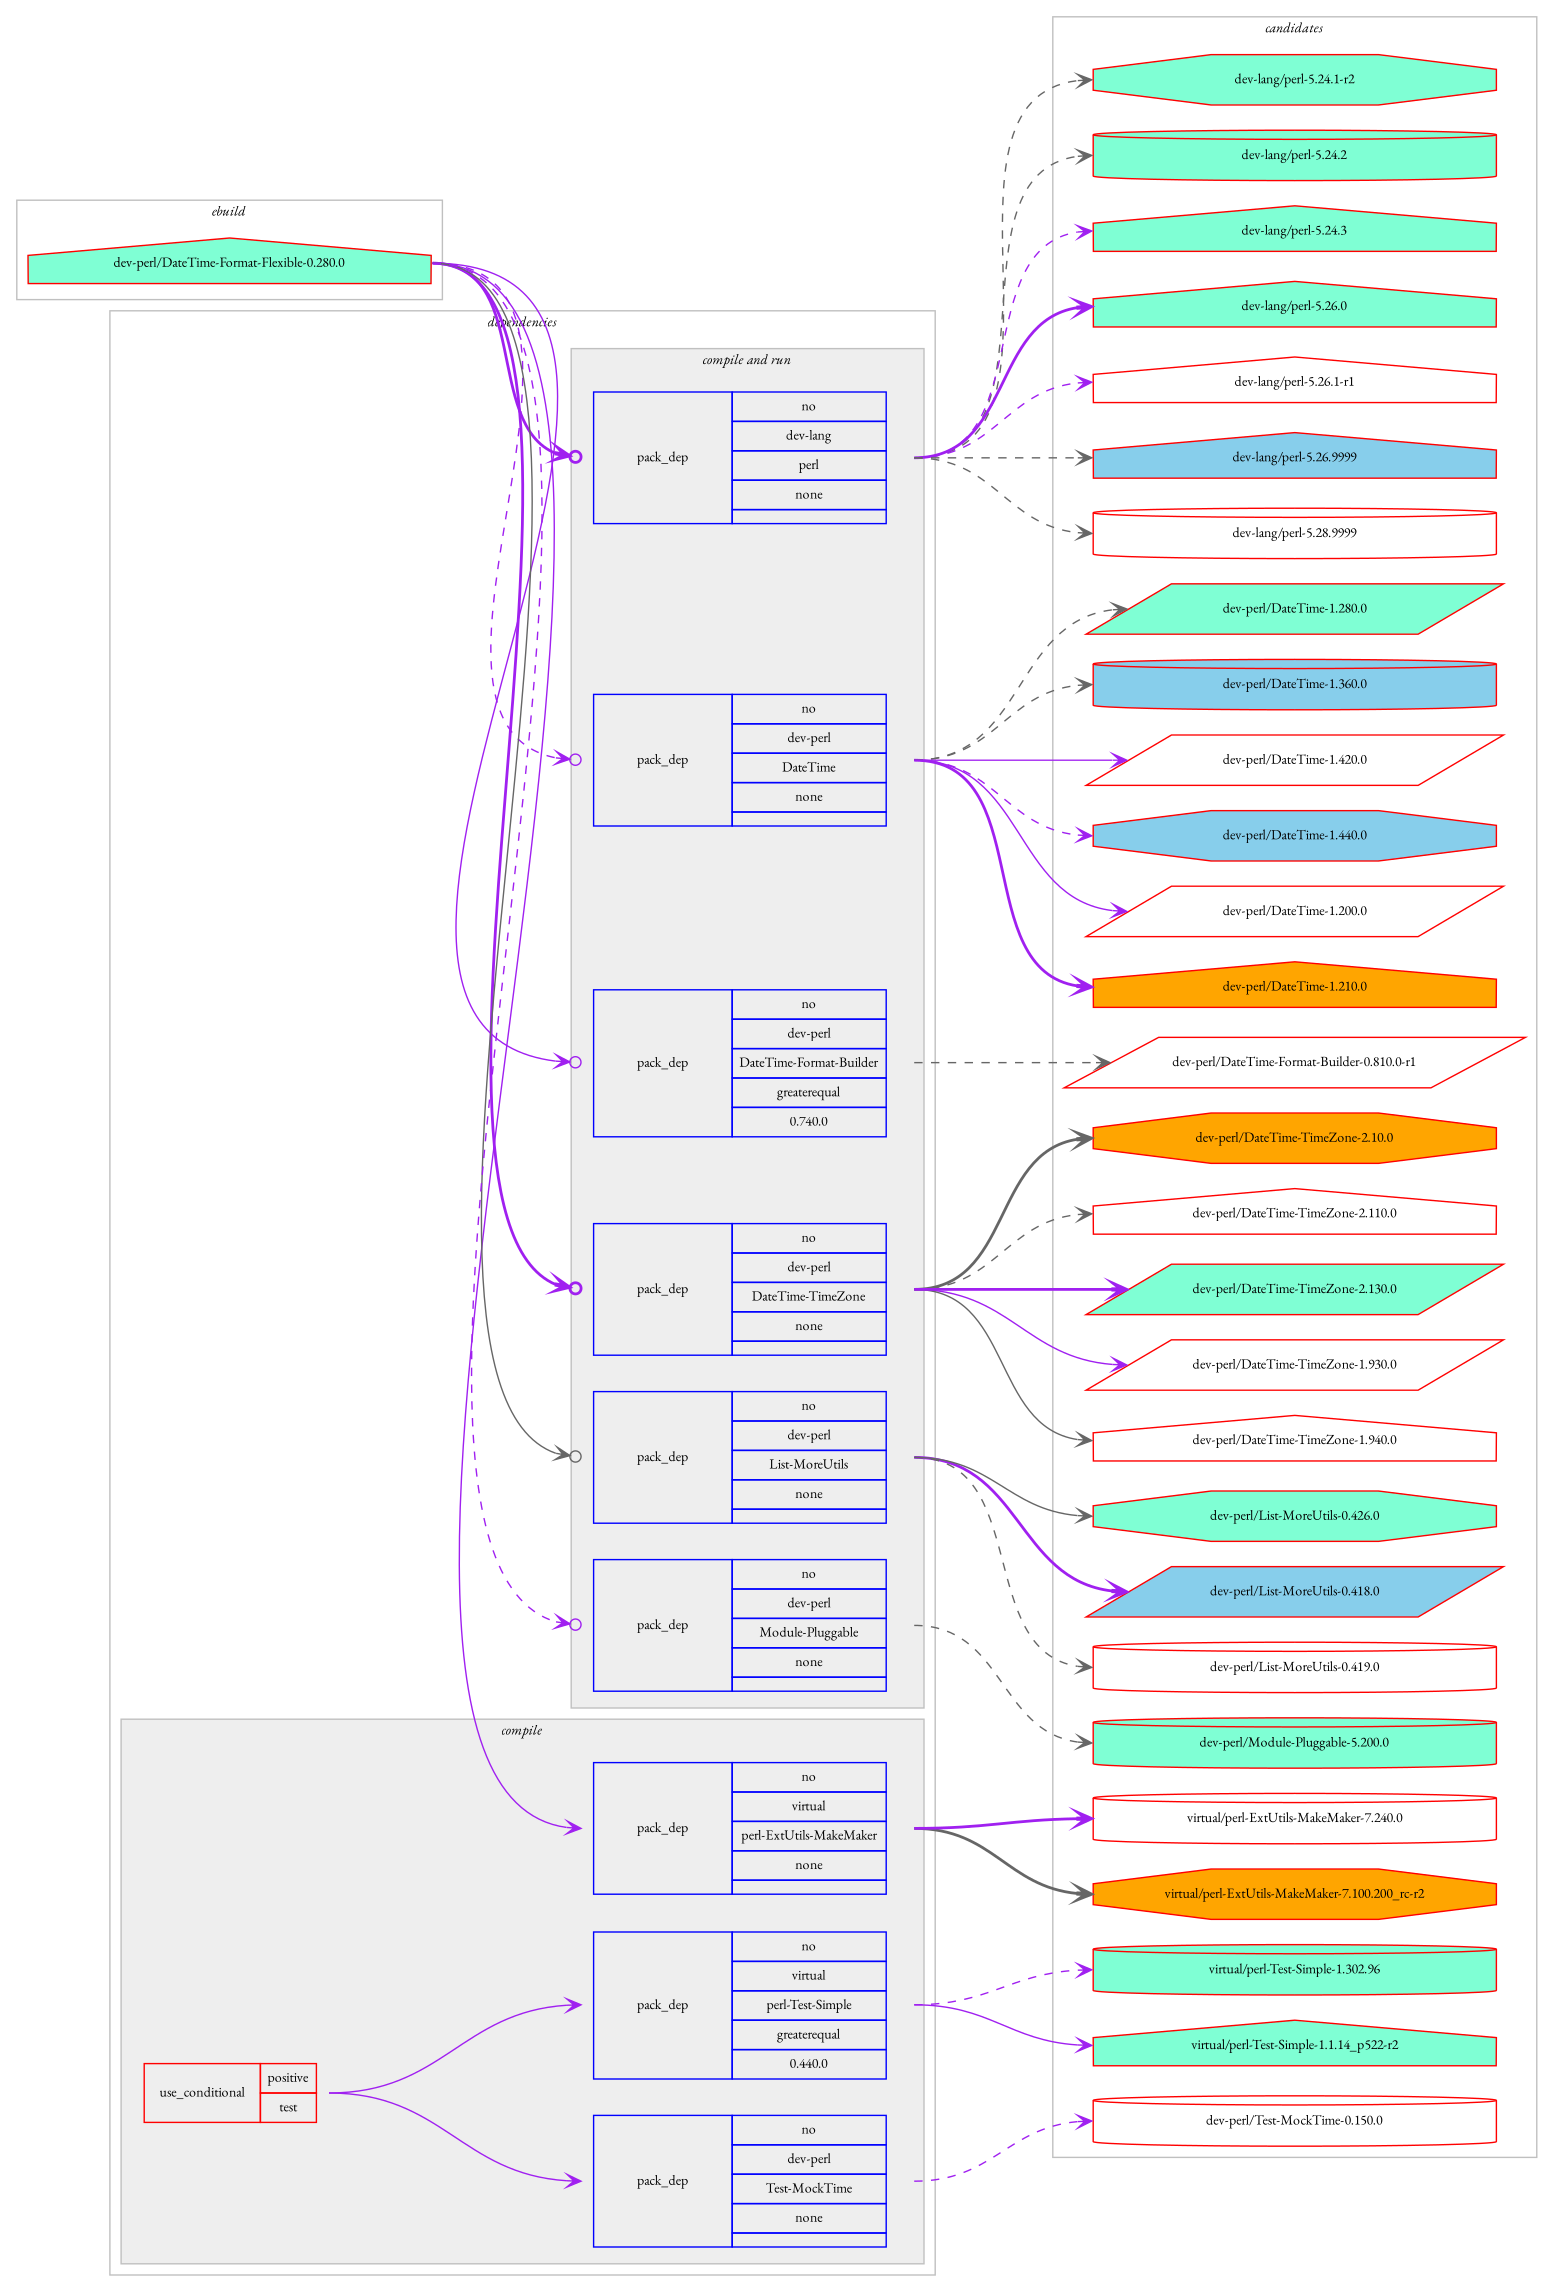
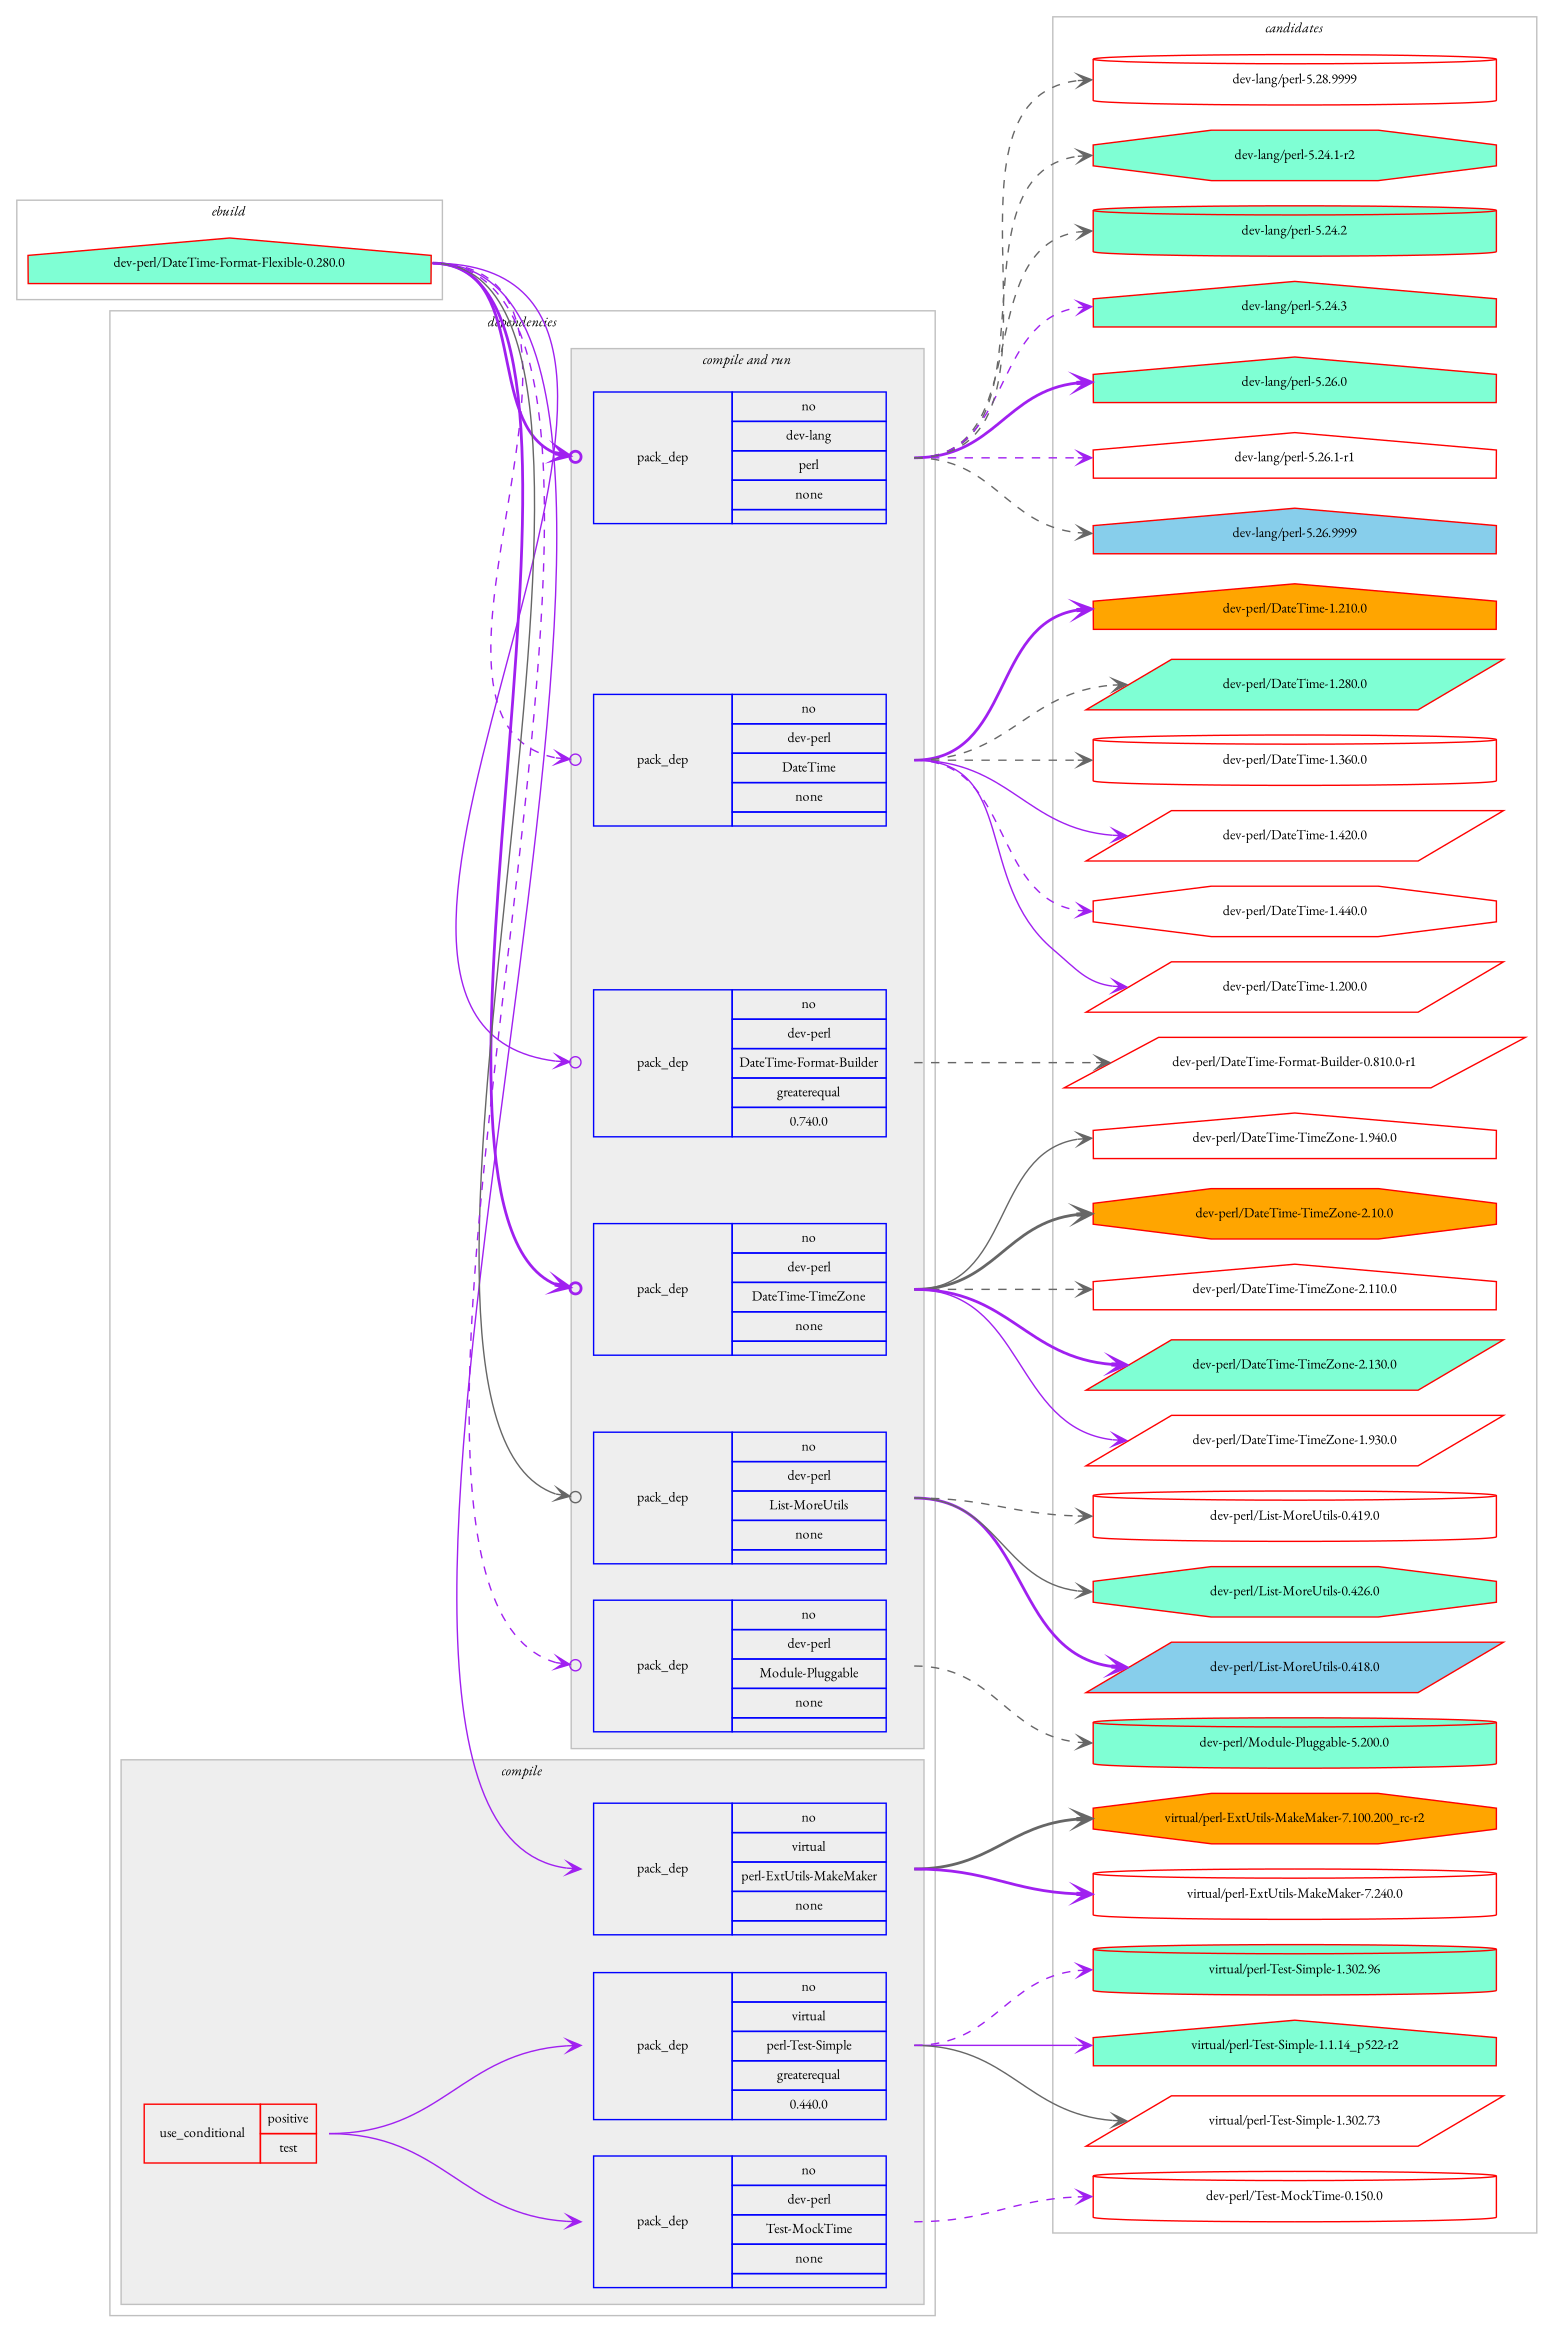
(1295, 685) -> (1295, 760)
(1295, 836) -> (1295, 911)
none -> (1295, 2121)
